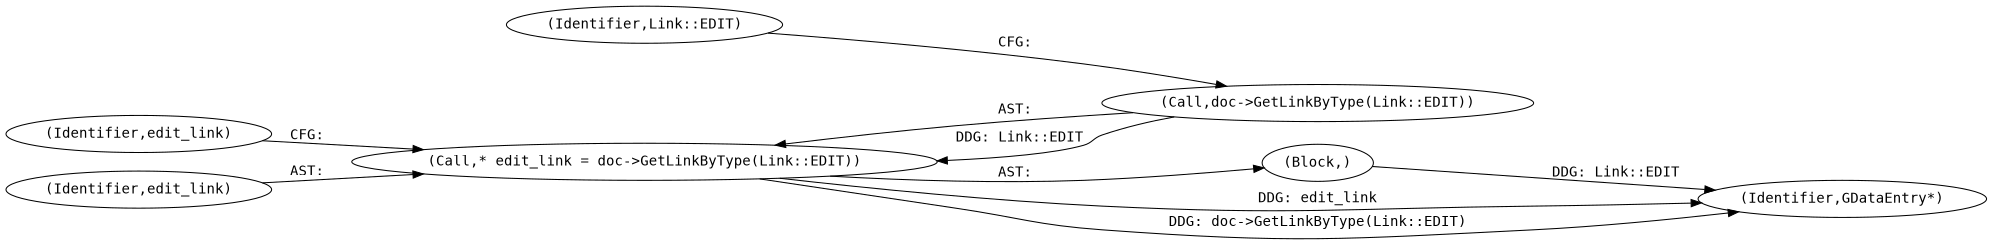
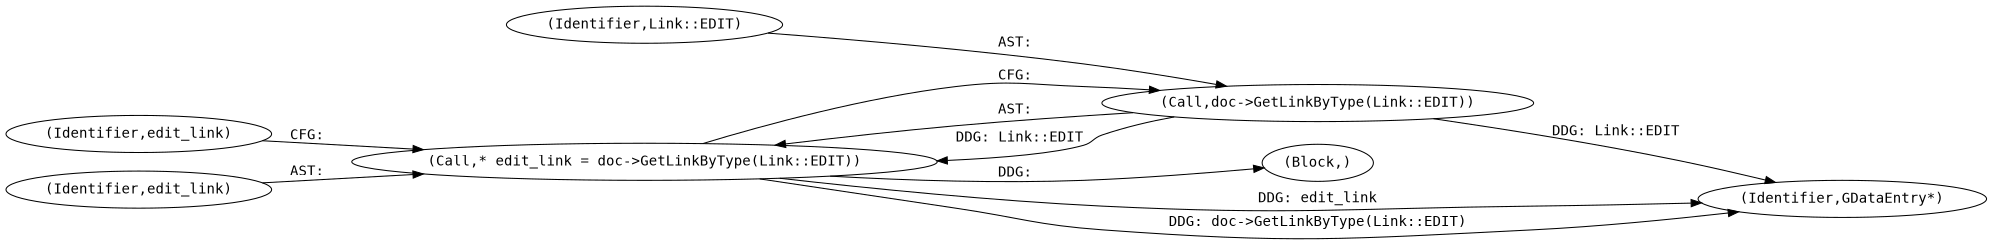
(1020, 43) -> (1020, 43)
none -> (923, 91)
(1020, 173) -> (1020, 173)
(1539, 178) -> (1600, 146)
